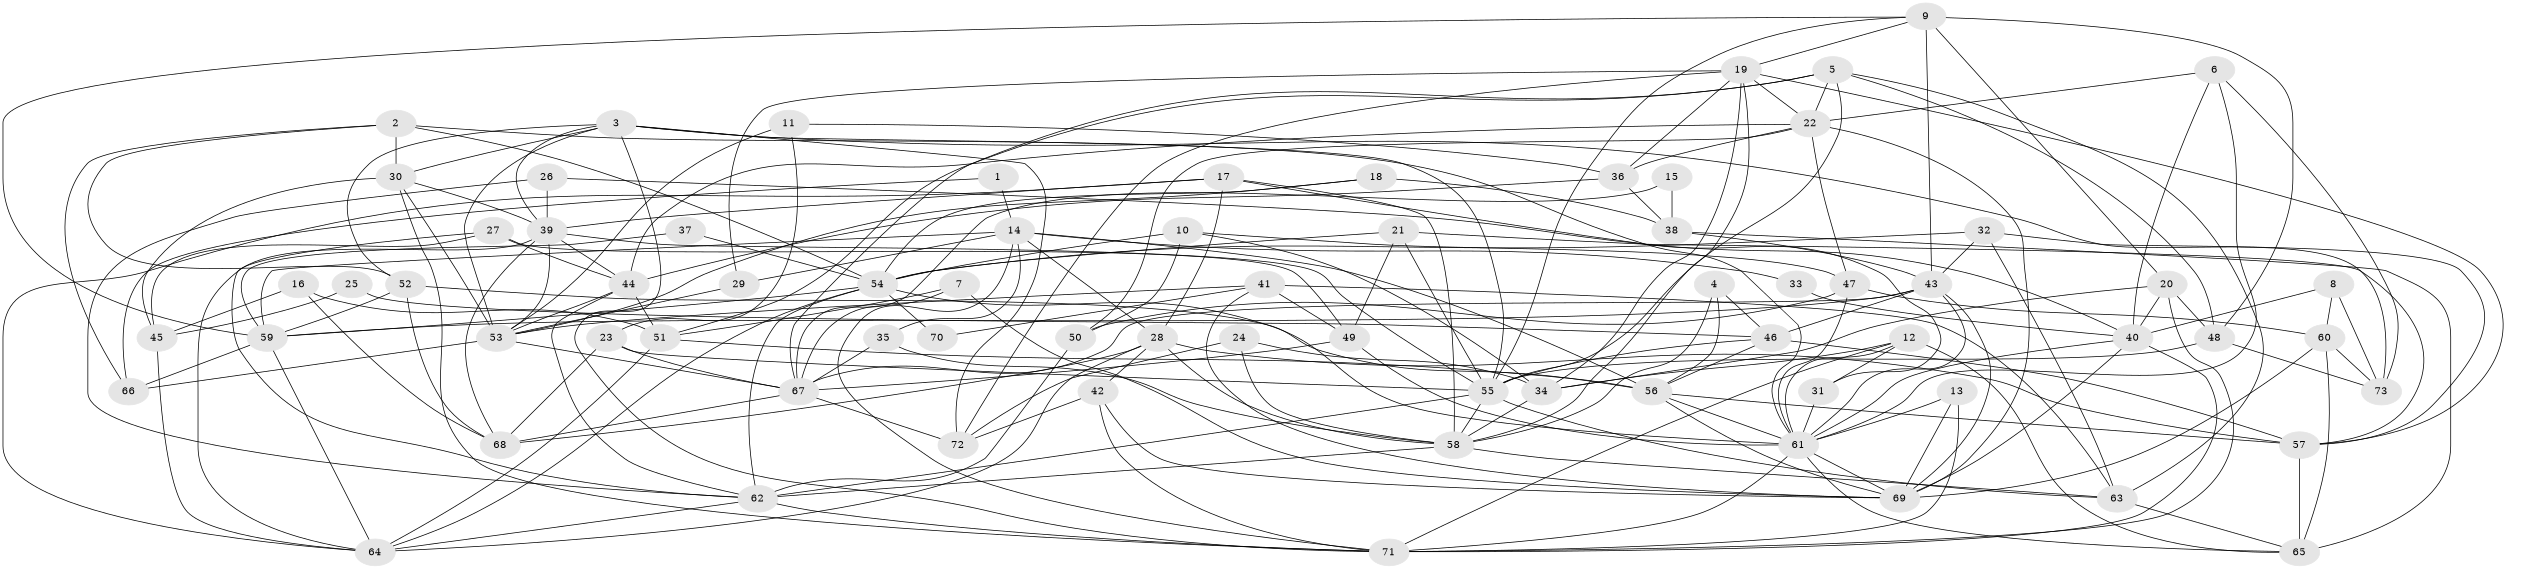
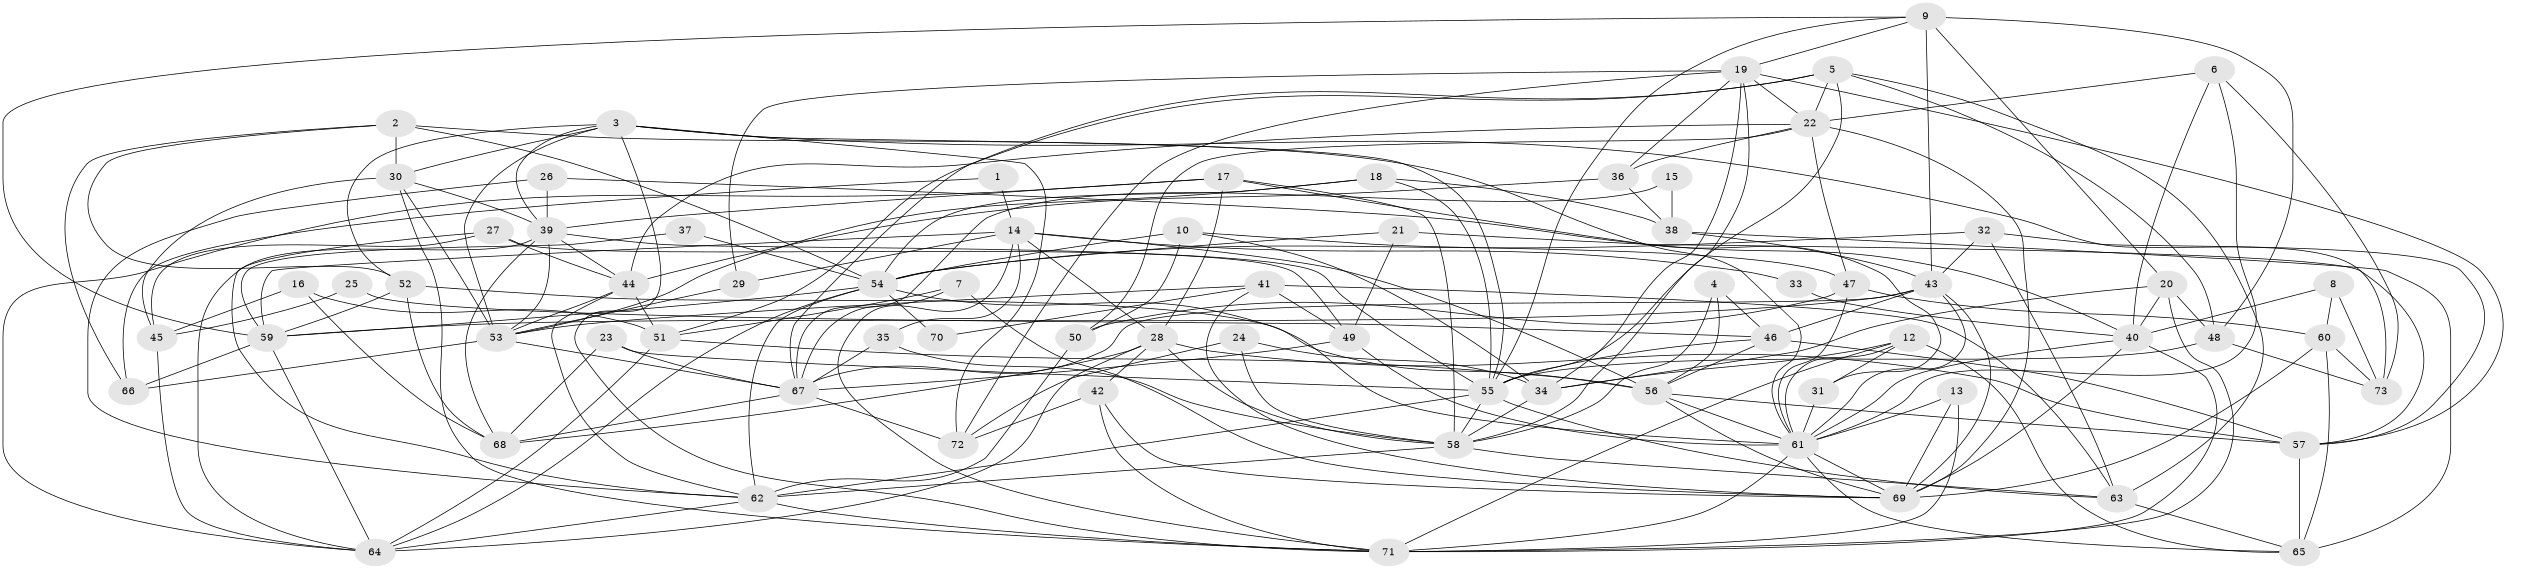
(789, 124) -> none
(1428, 284) -> (1479, 259)
